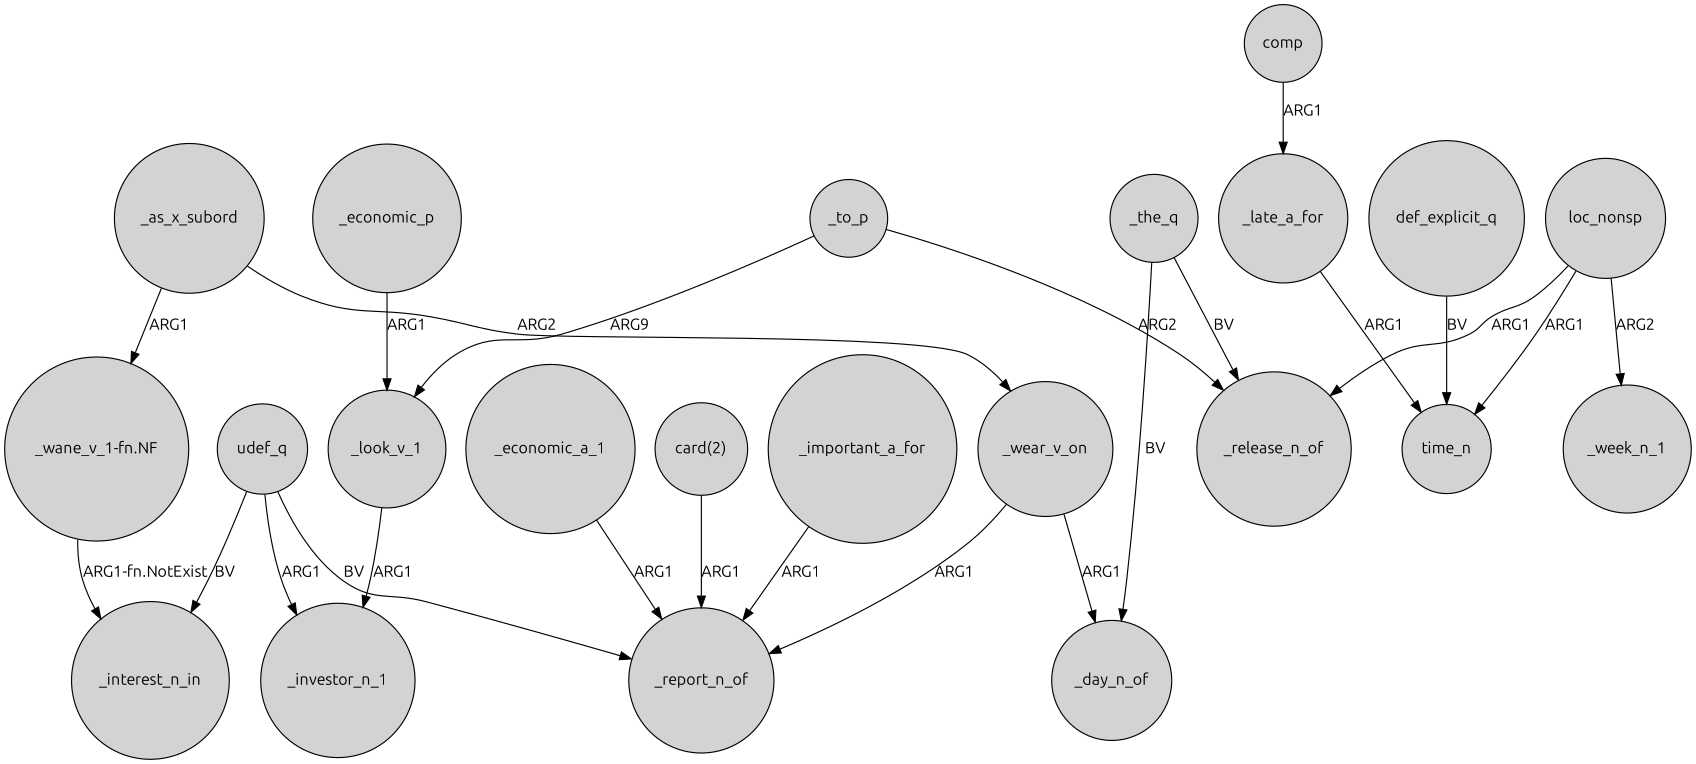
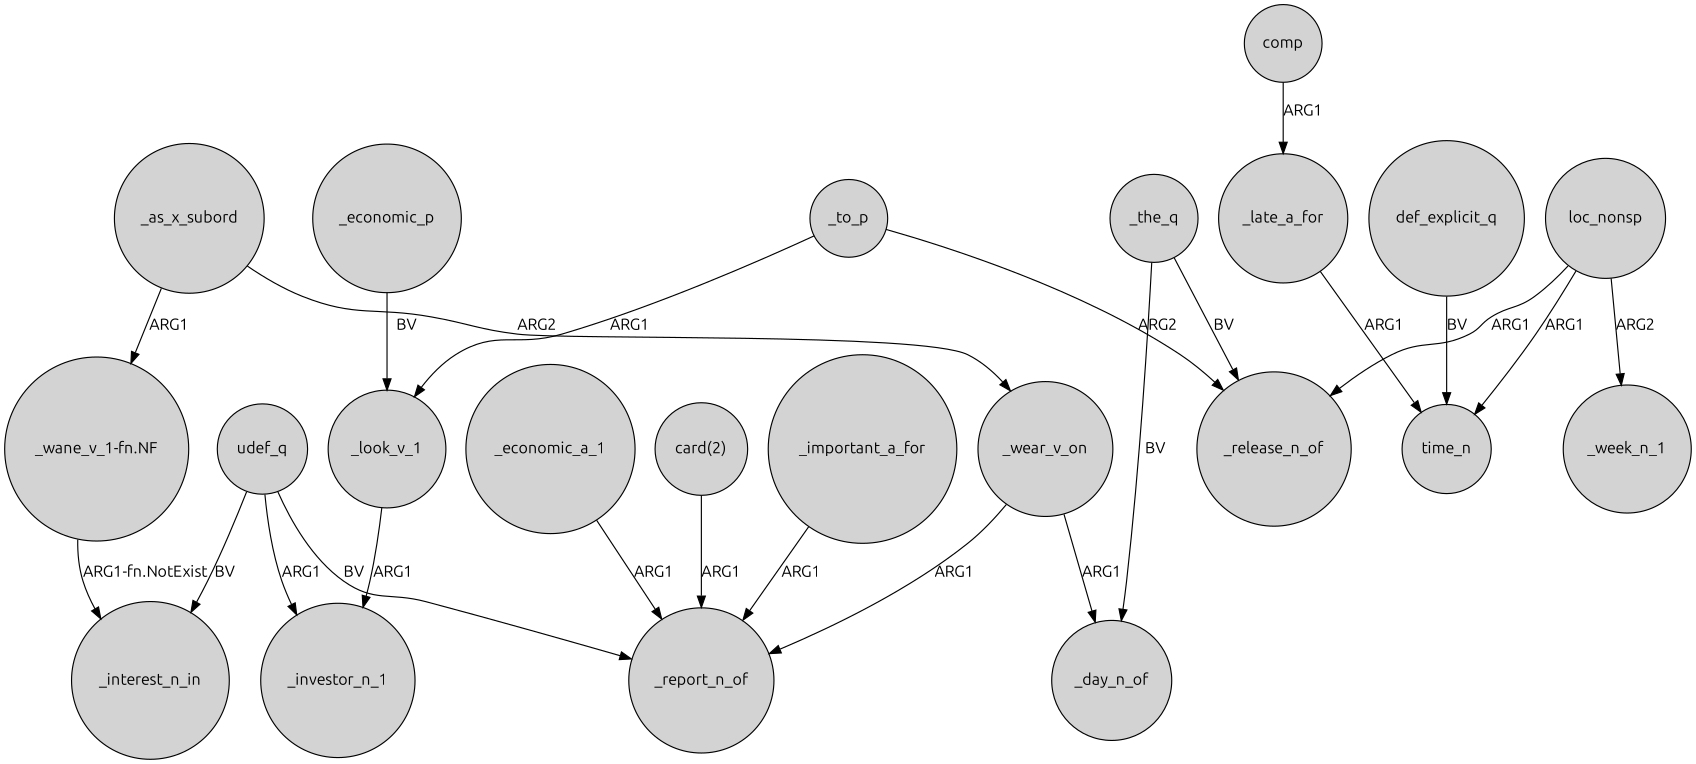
(407, 326) -> (407, 326)
(630, 326) -> (630, 326)
